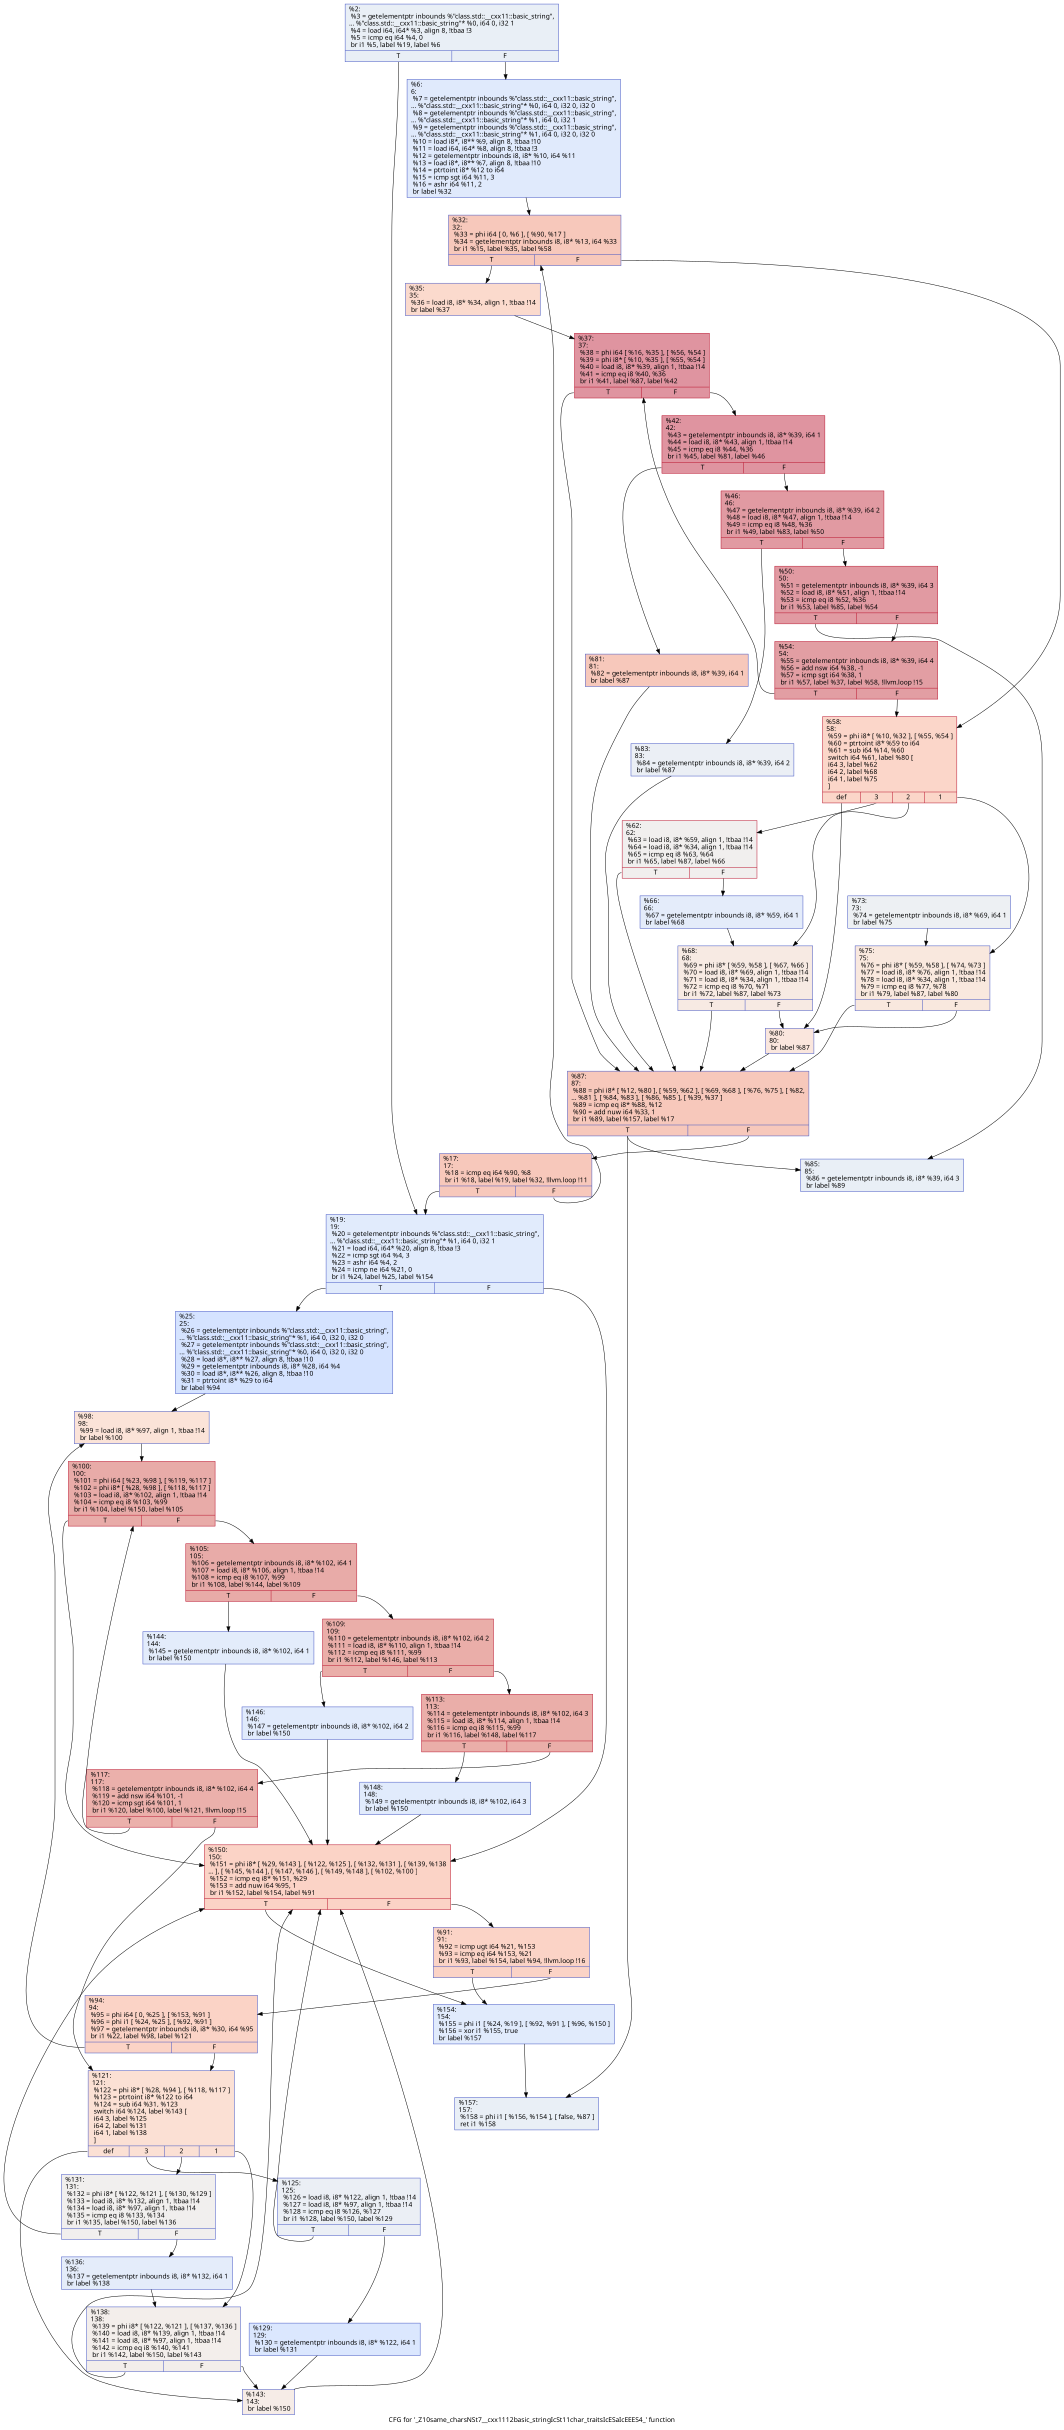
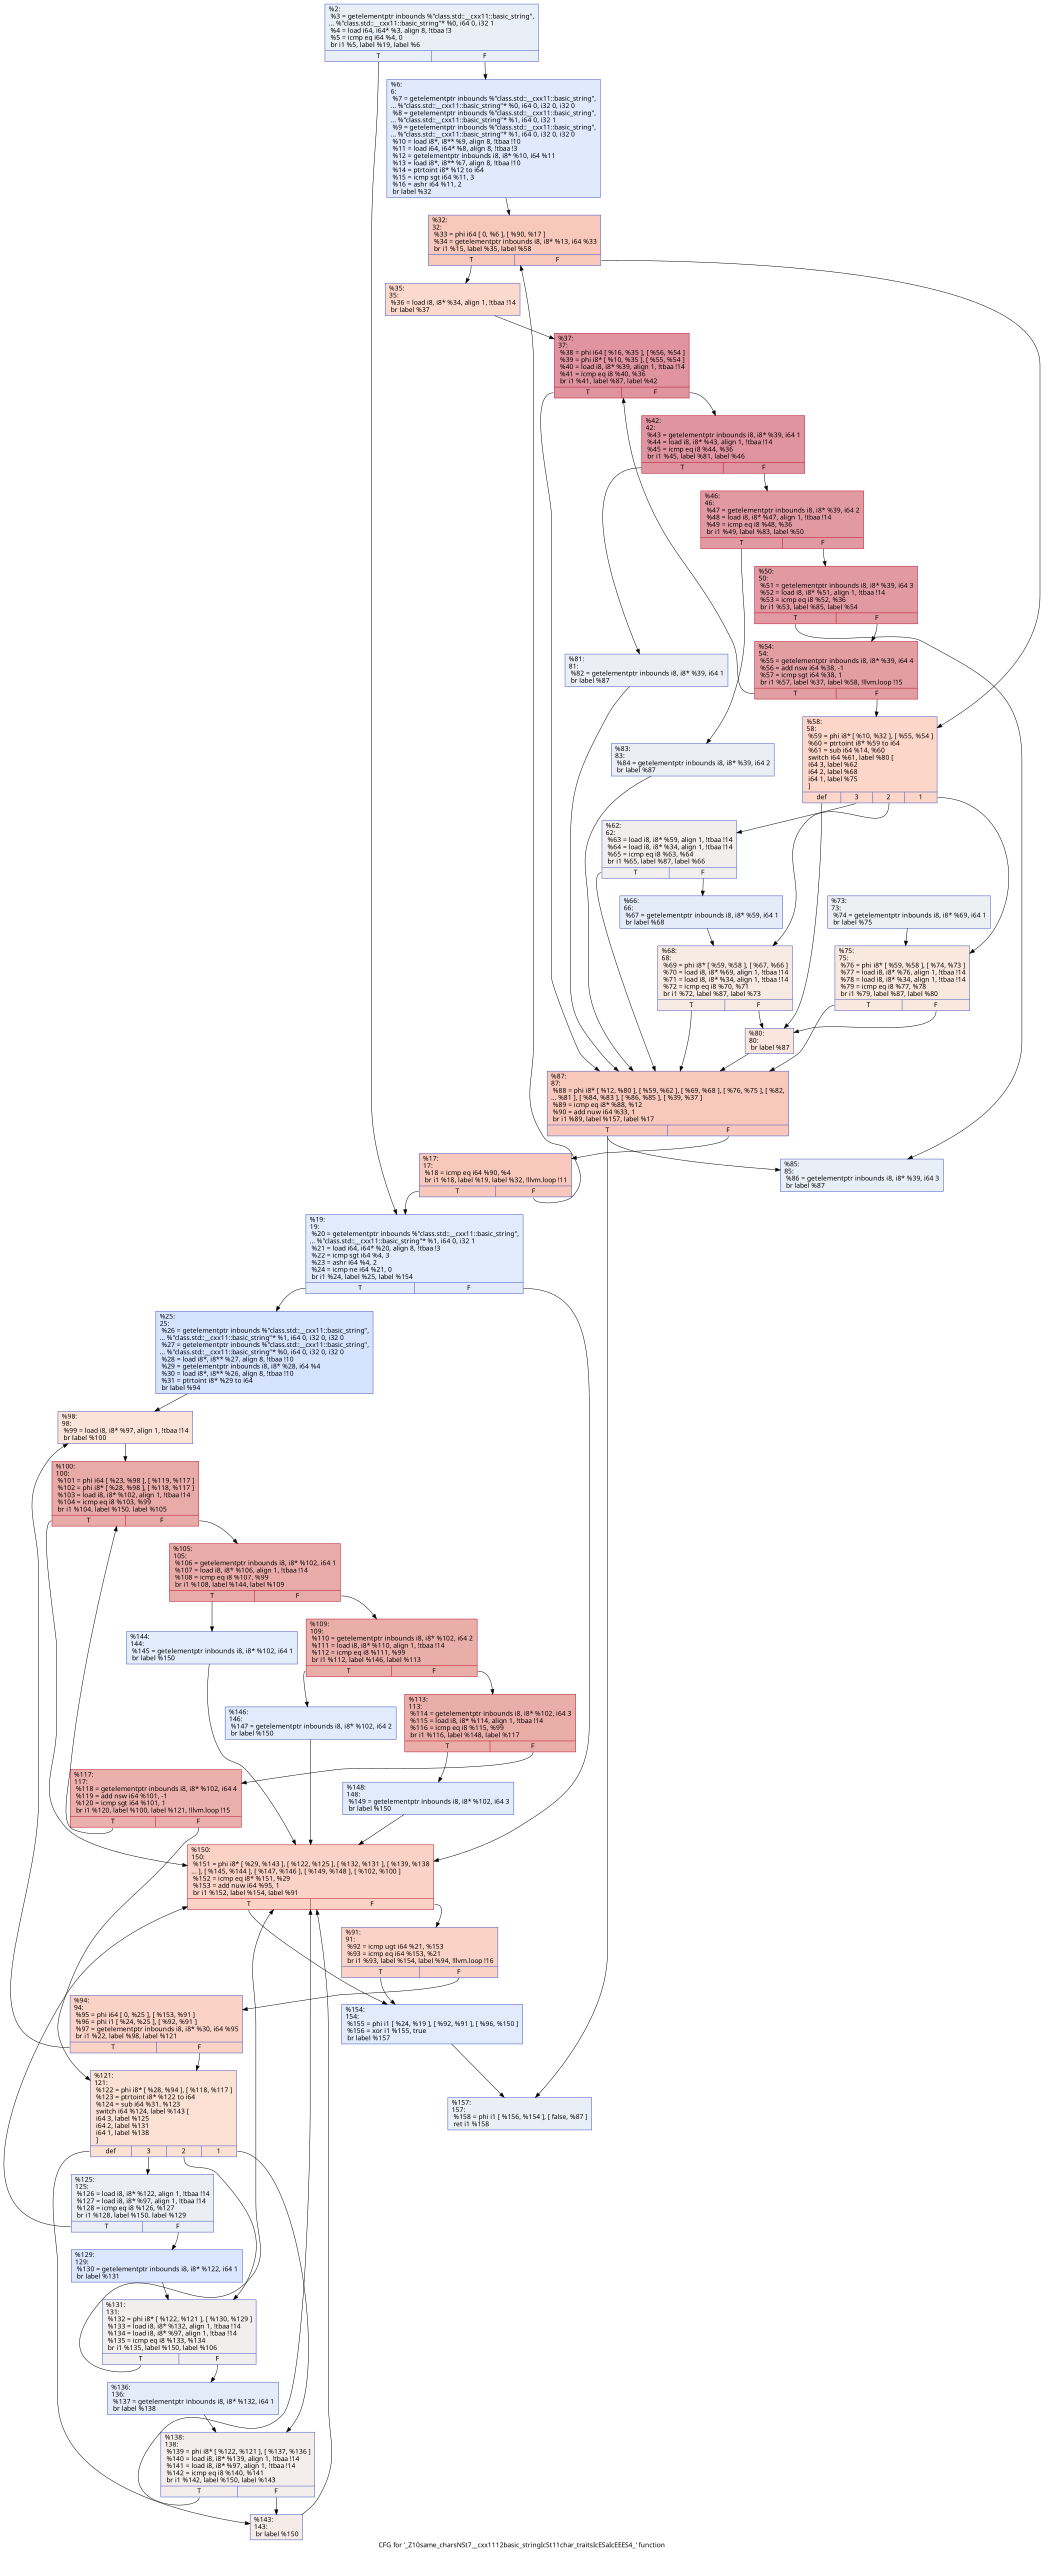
(667, 670) -> (647, 670)
(890, 760) -> (870, 760)
(690, 849) -> (669, 849)
(487, 1173) -> (467, 1173)
(825, 1186) -> (805, 1186)
(121, 2223) -> (162, 2348)
(301, 2371) -> (165, 2291)
